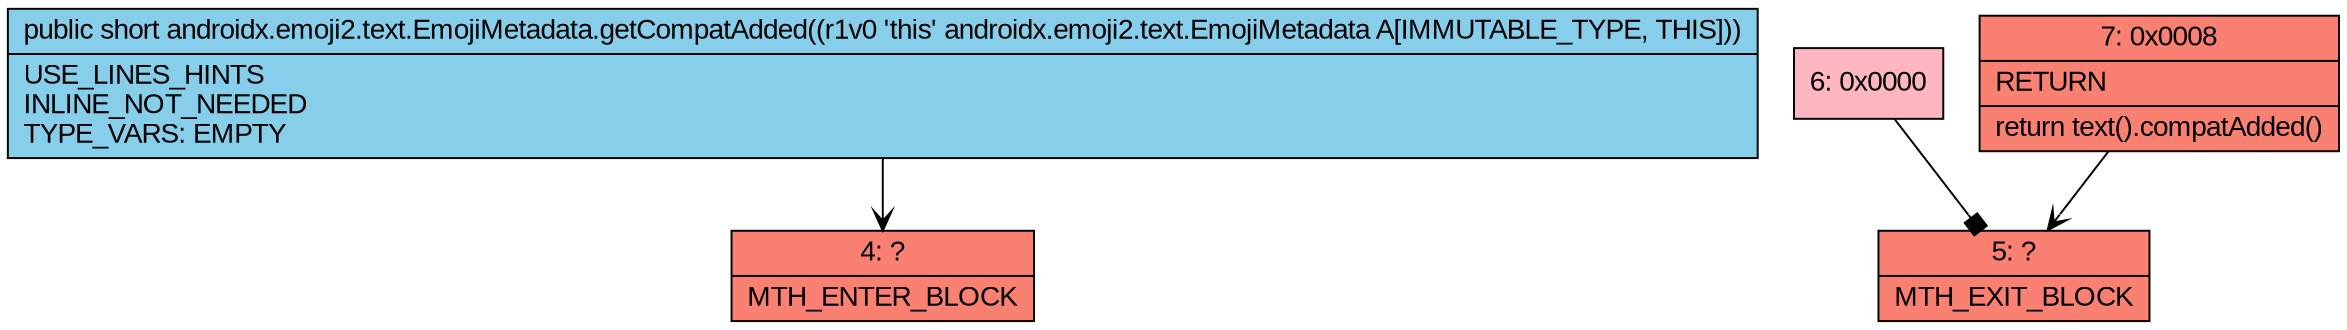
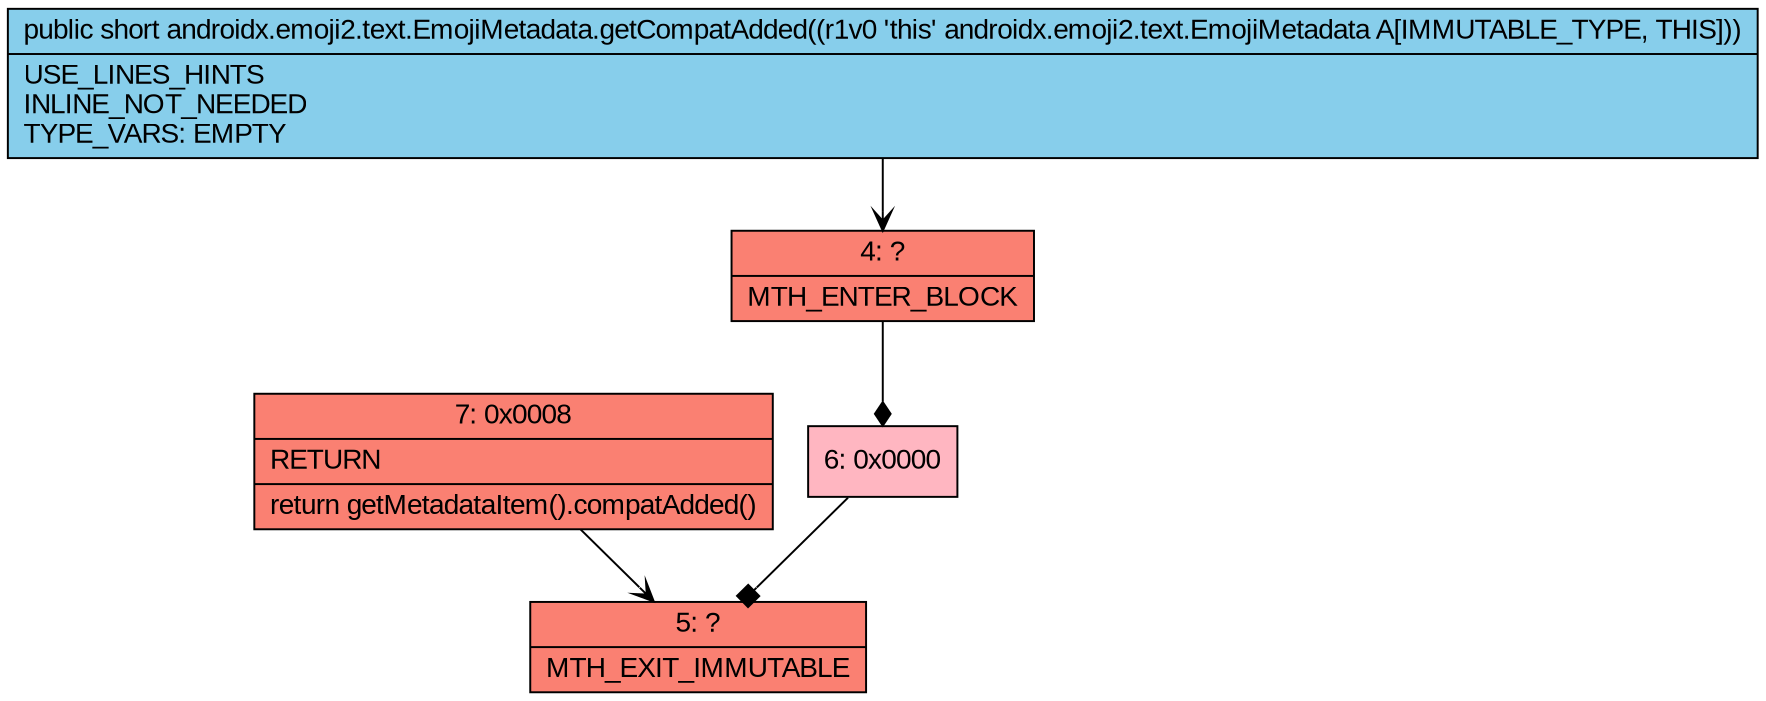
(2159, 128) -> (514, 506)
(2014, 298) -> (698, 669)
none -> (883, 362)
